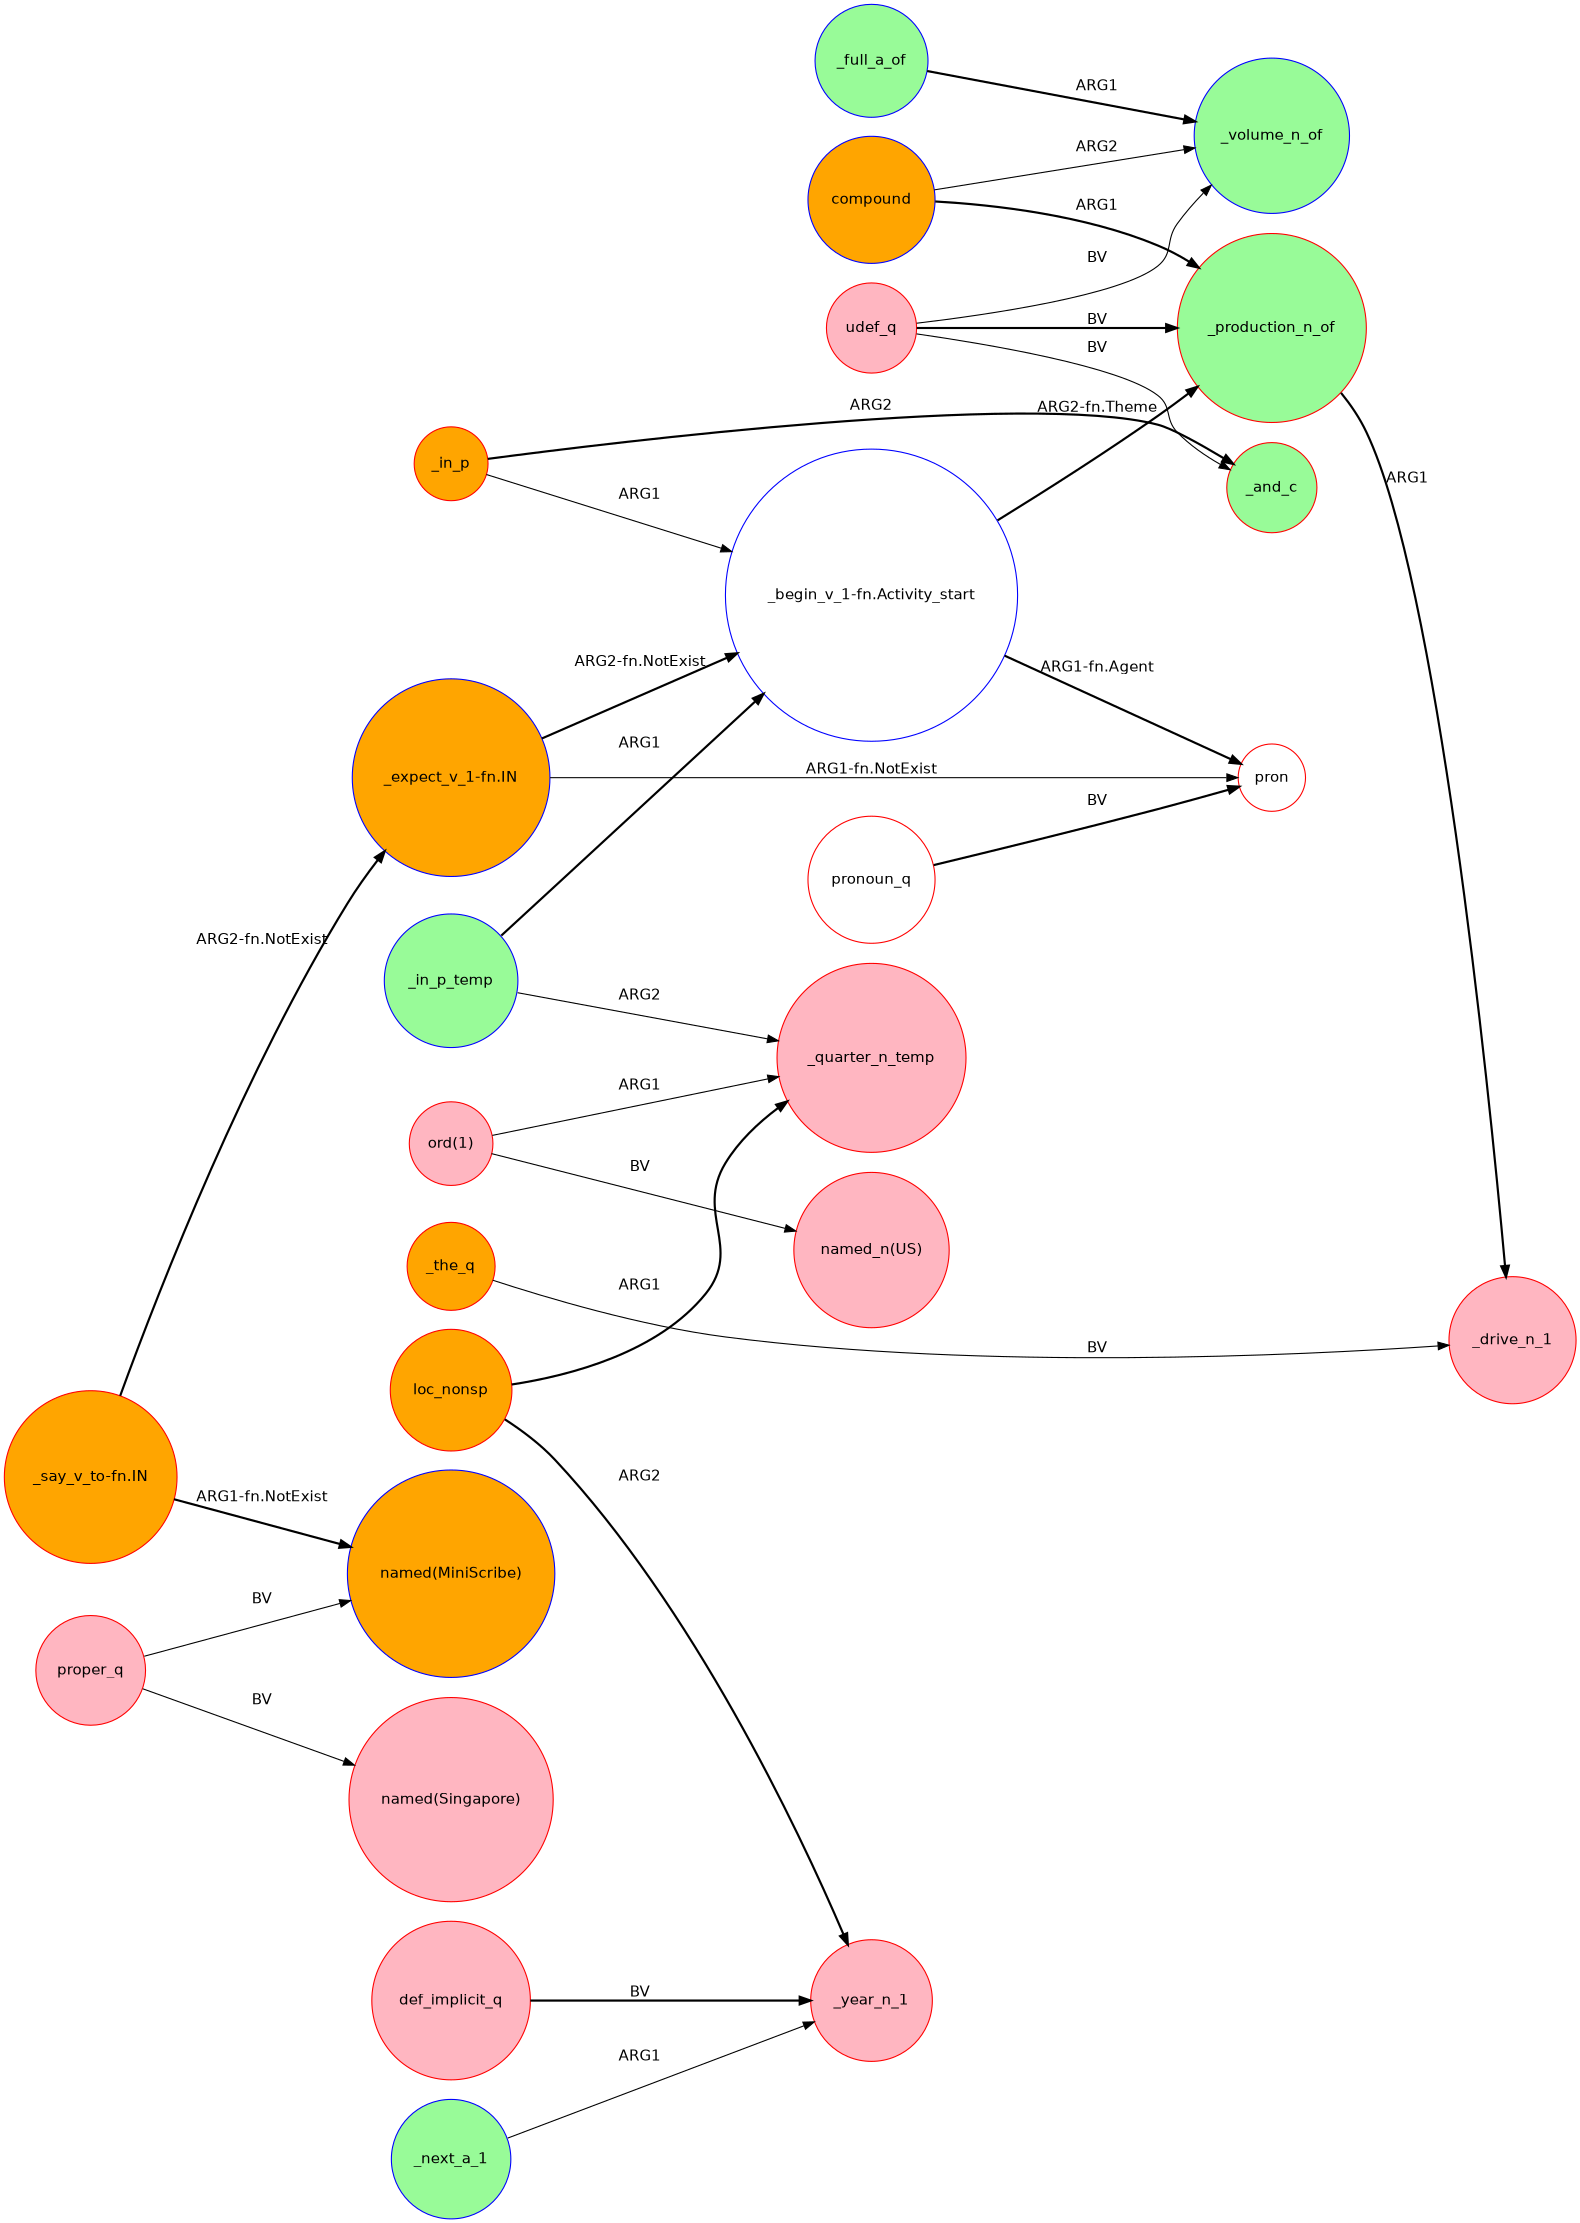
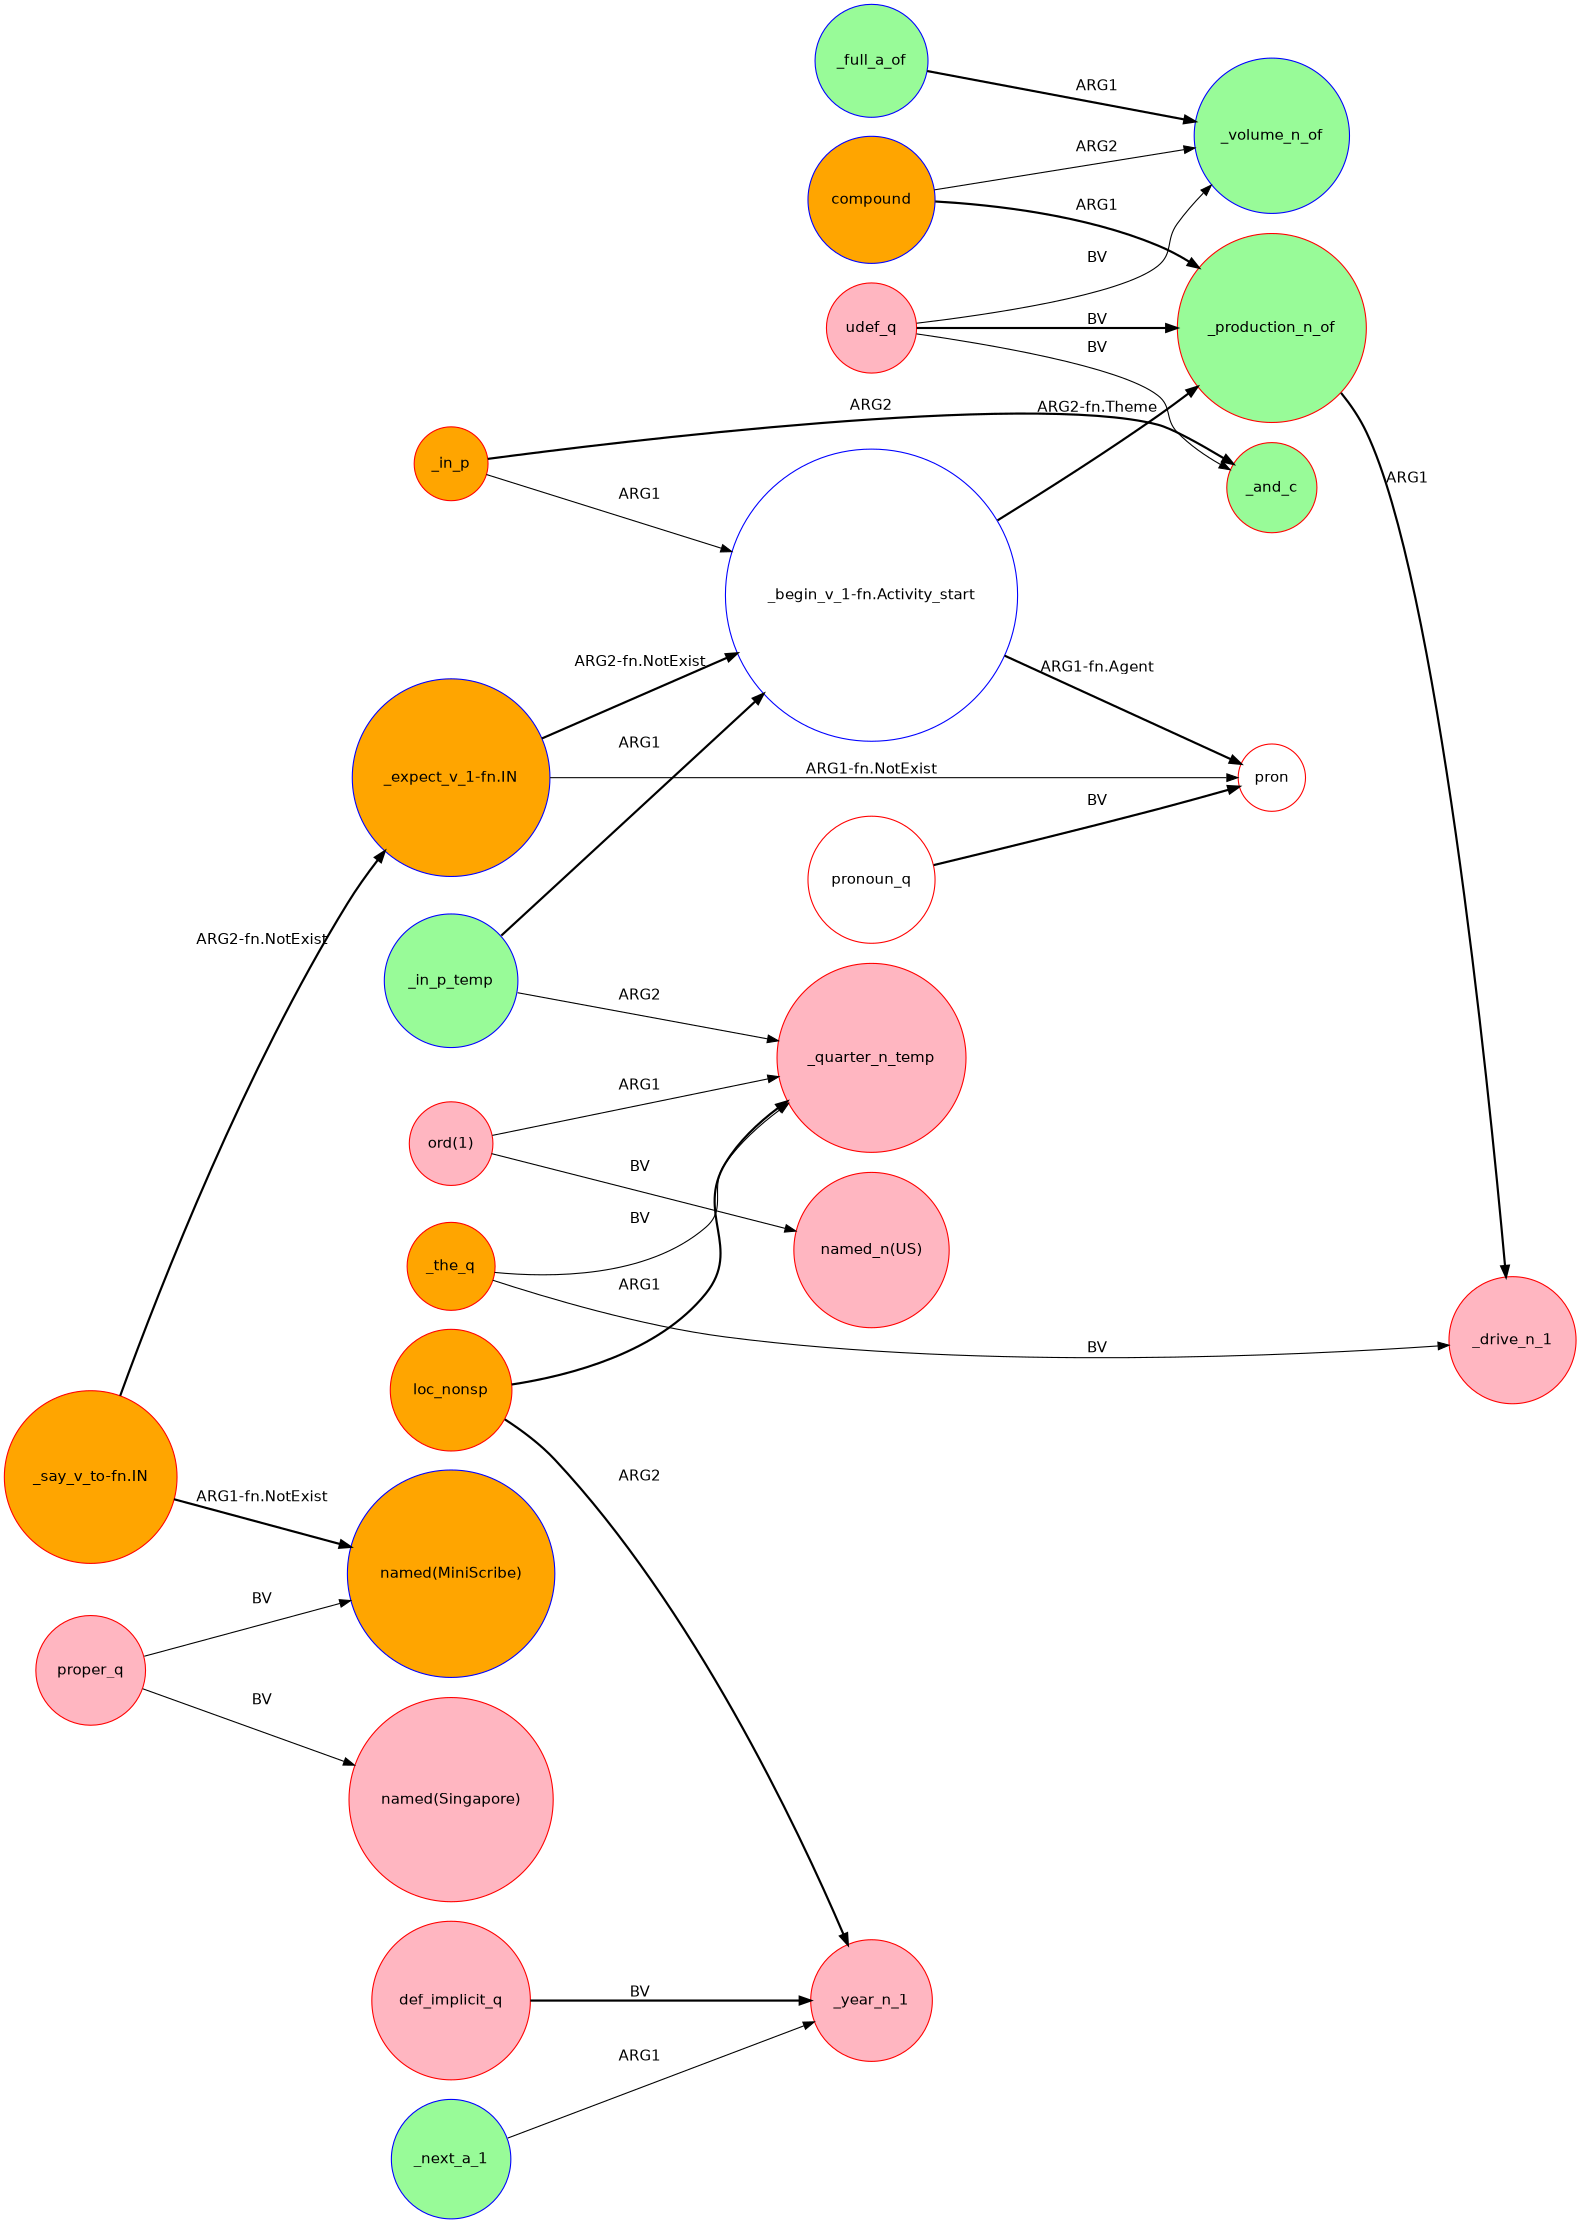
none -> (674, 1248)
